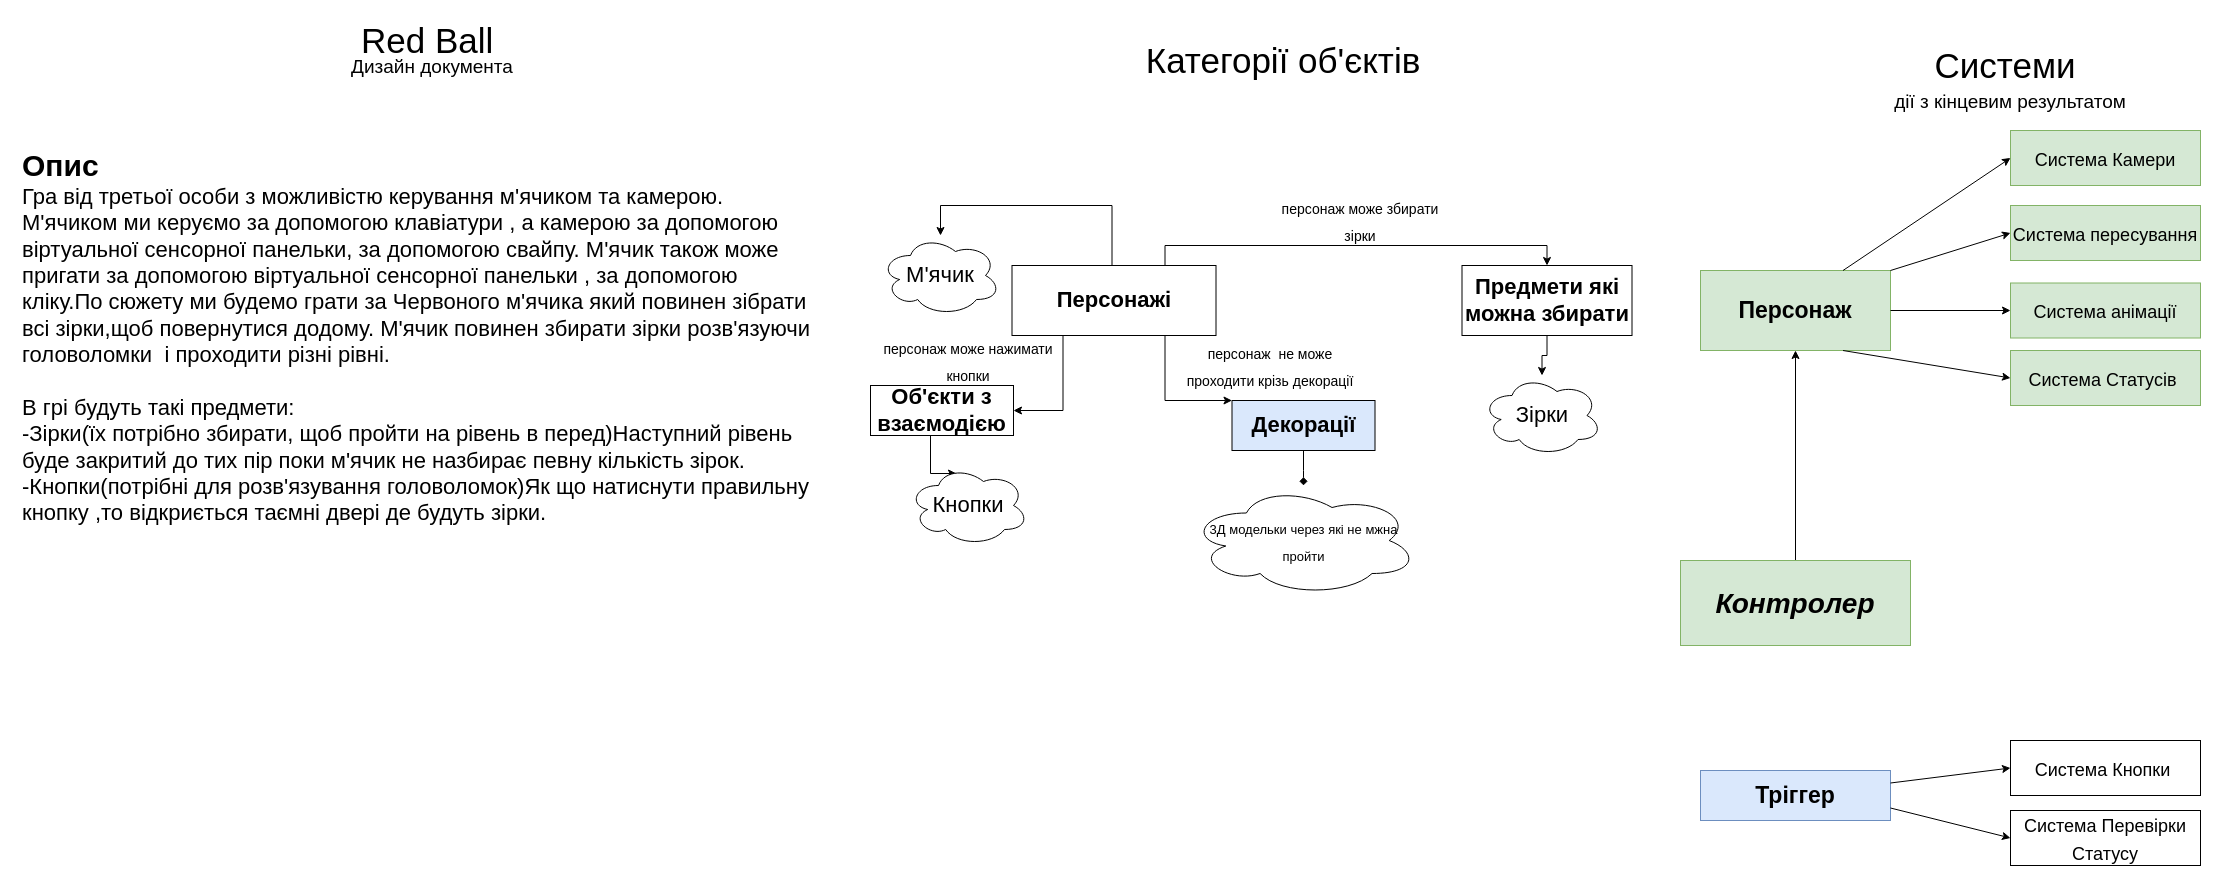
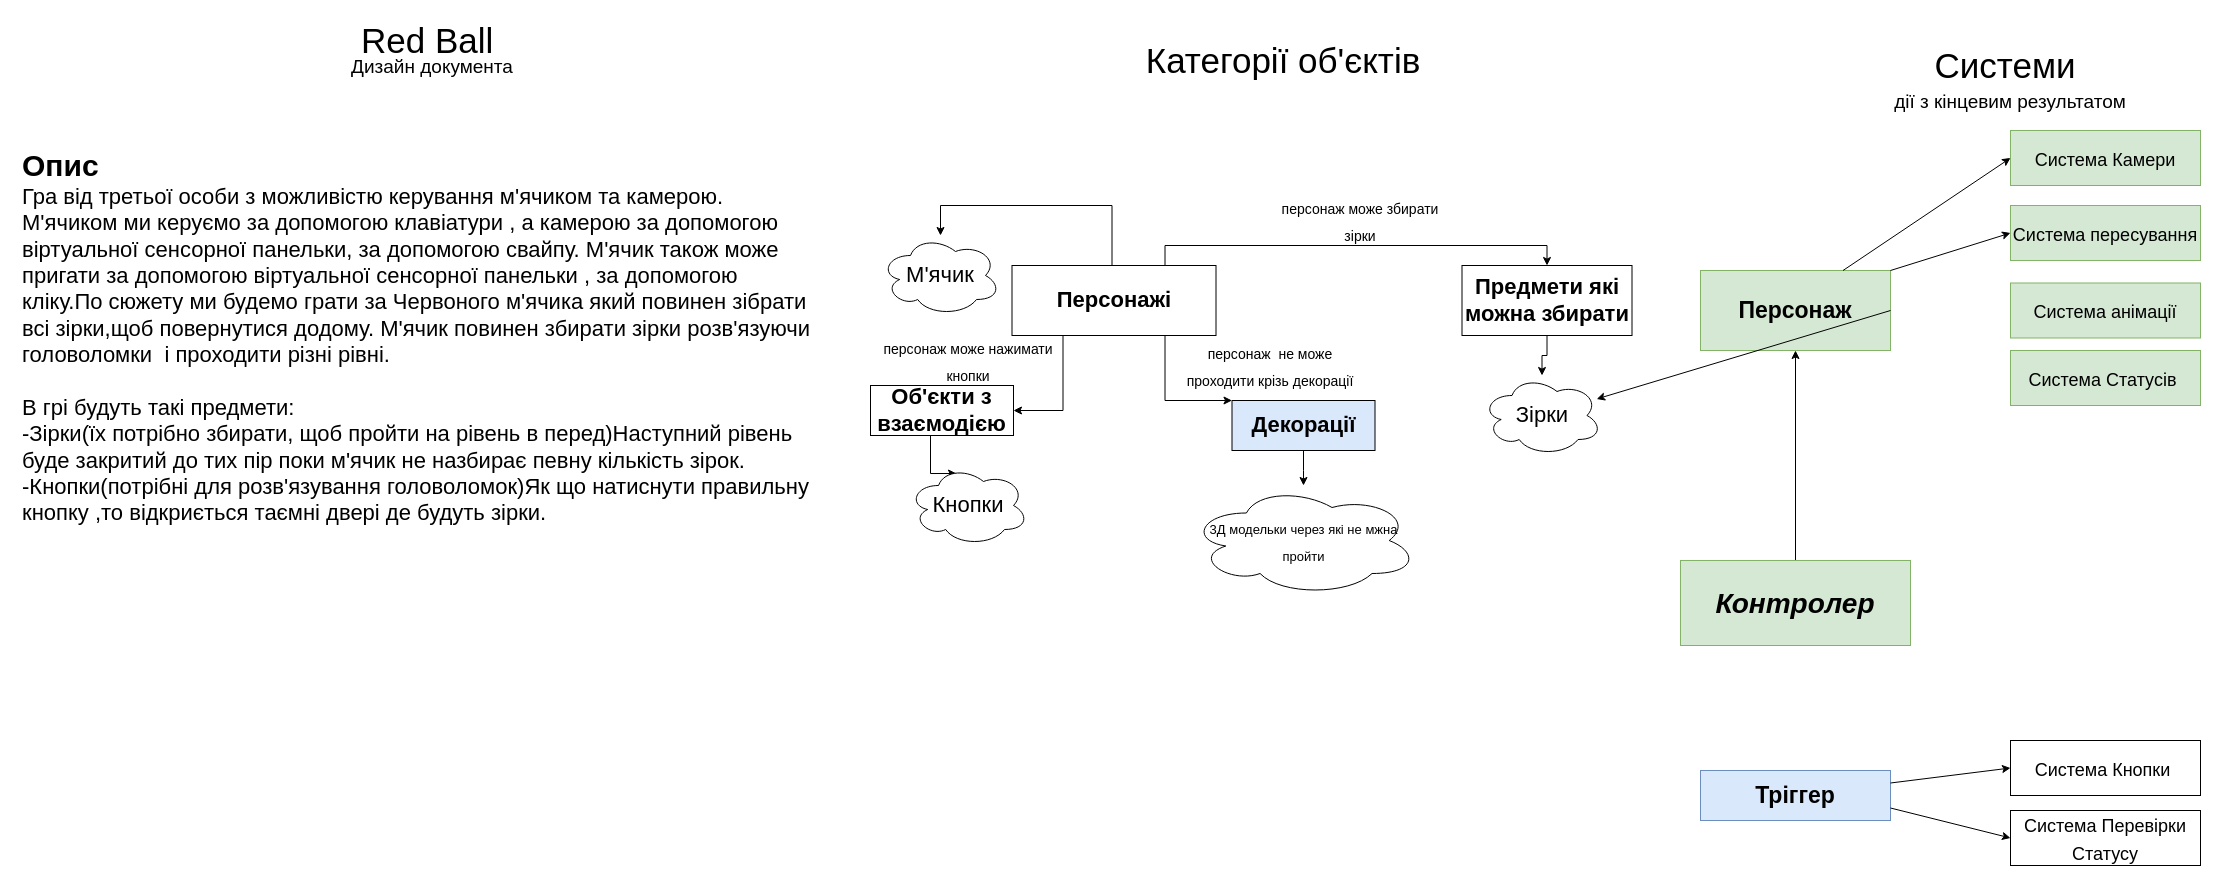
(1947, 311) -> (1747, 354)
(1923, 364) -> none
(1304, 476) -> (1304, 477)
